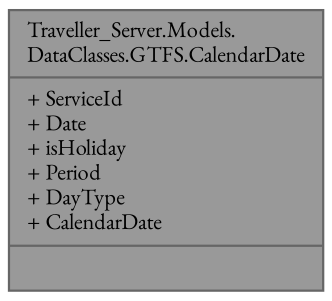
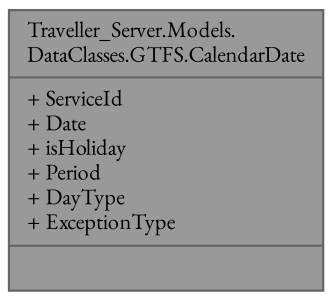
(95, 222) -> (102, 222)
